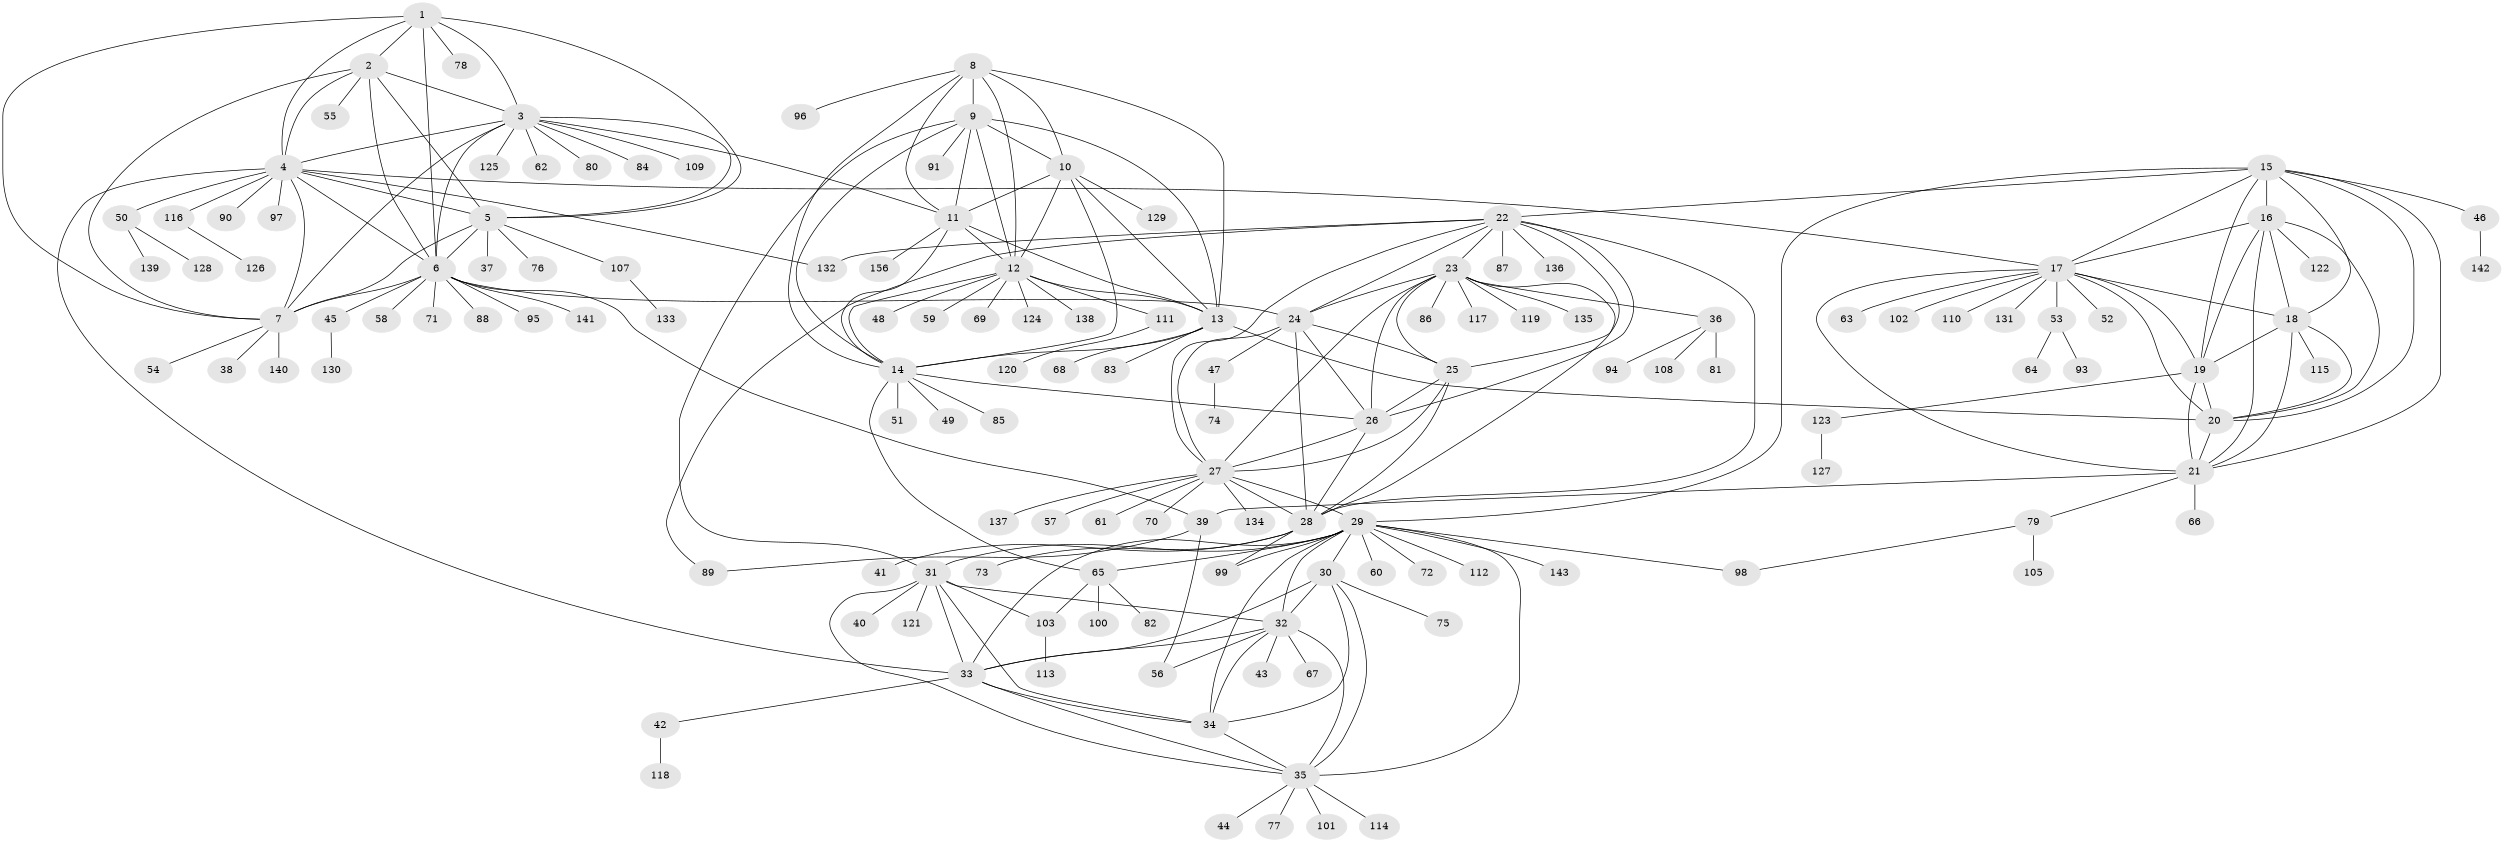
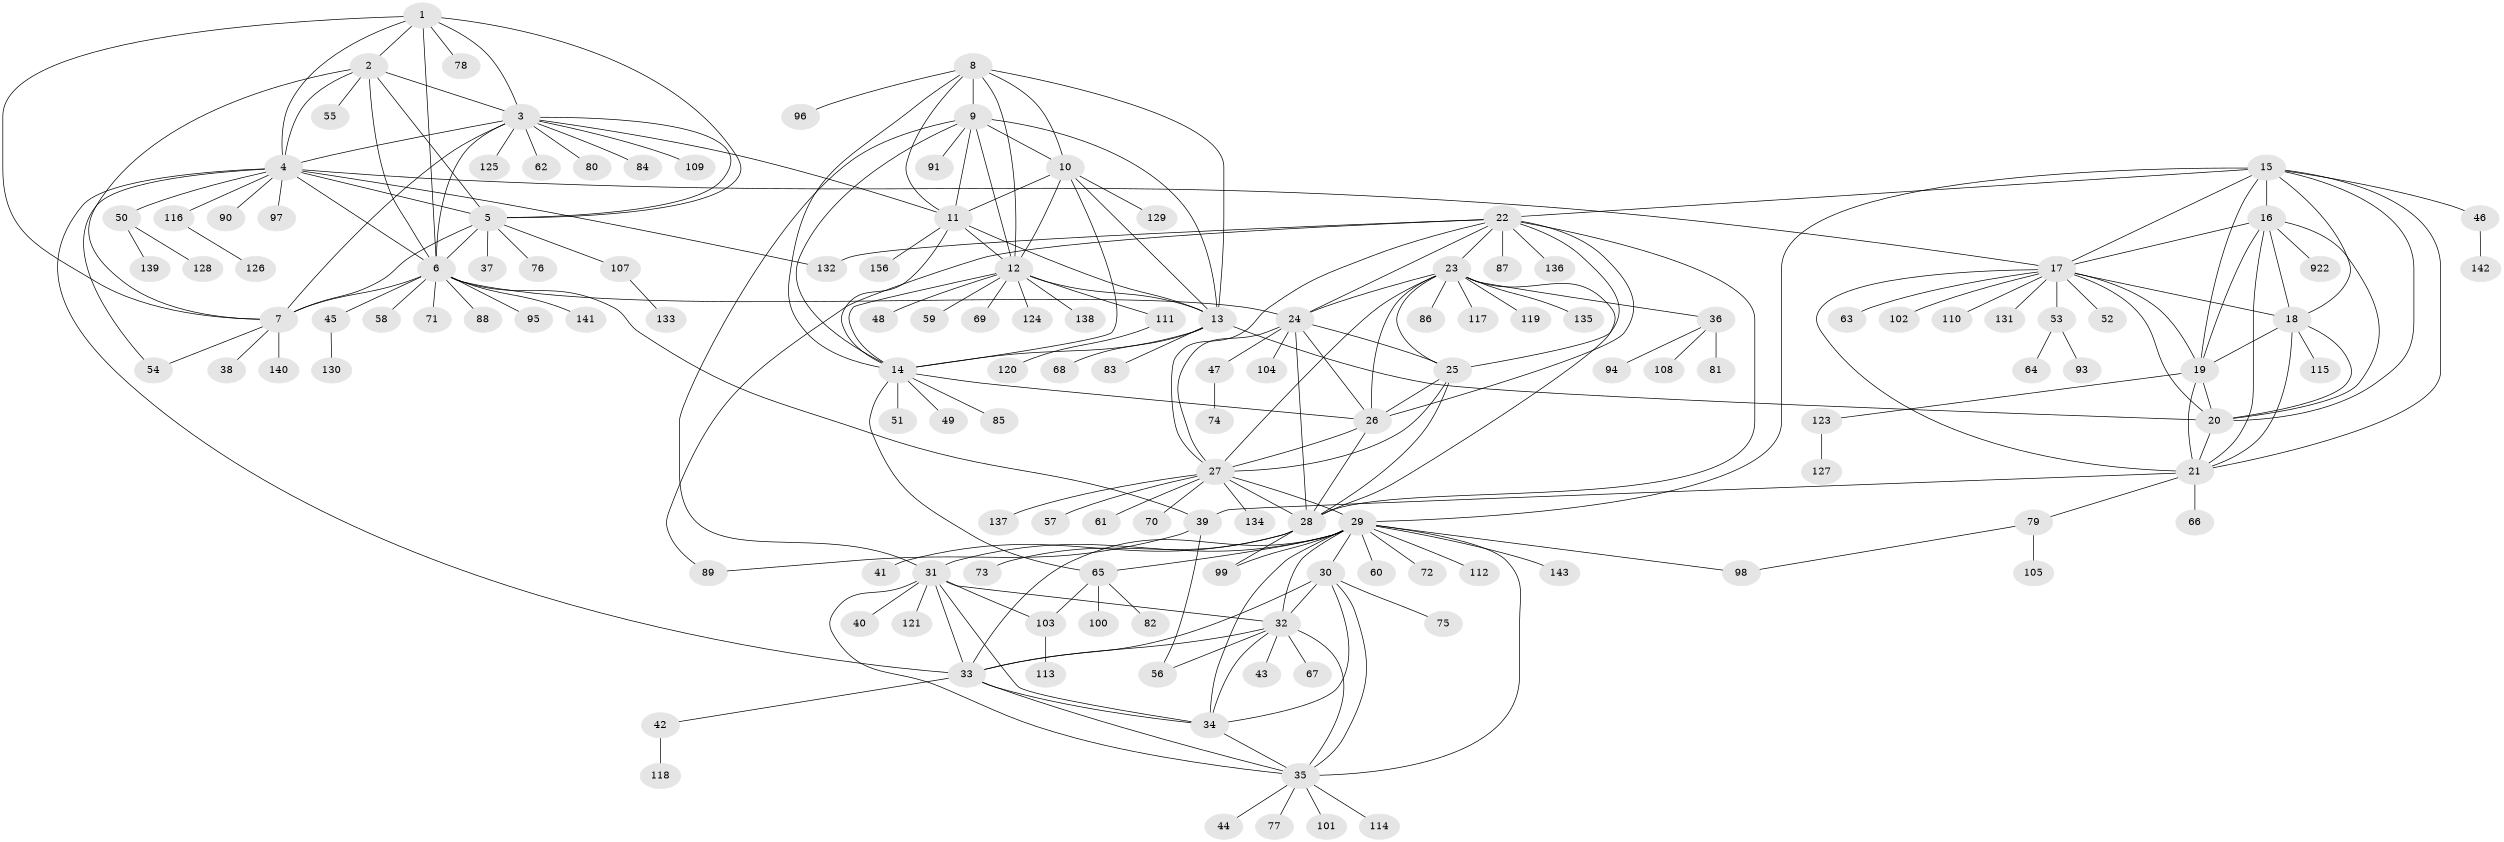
(303, 244) -> (111, 195)
(2320, 269) -> (2320, 269)
none -> (1267, 370)
